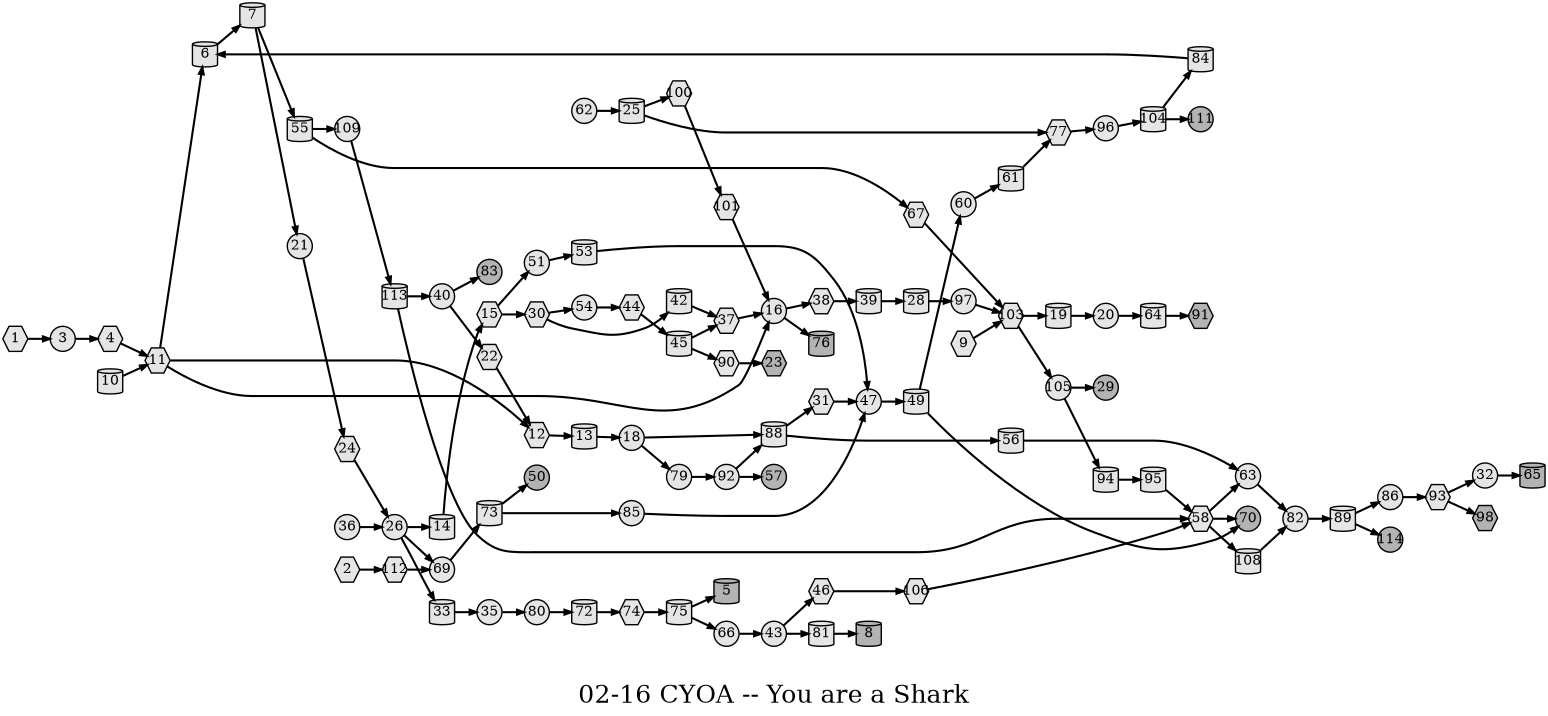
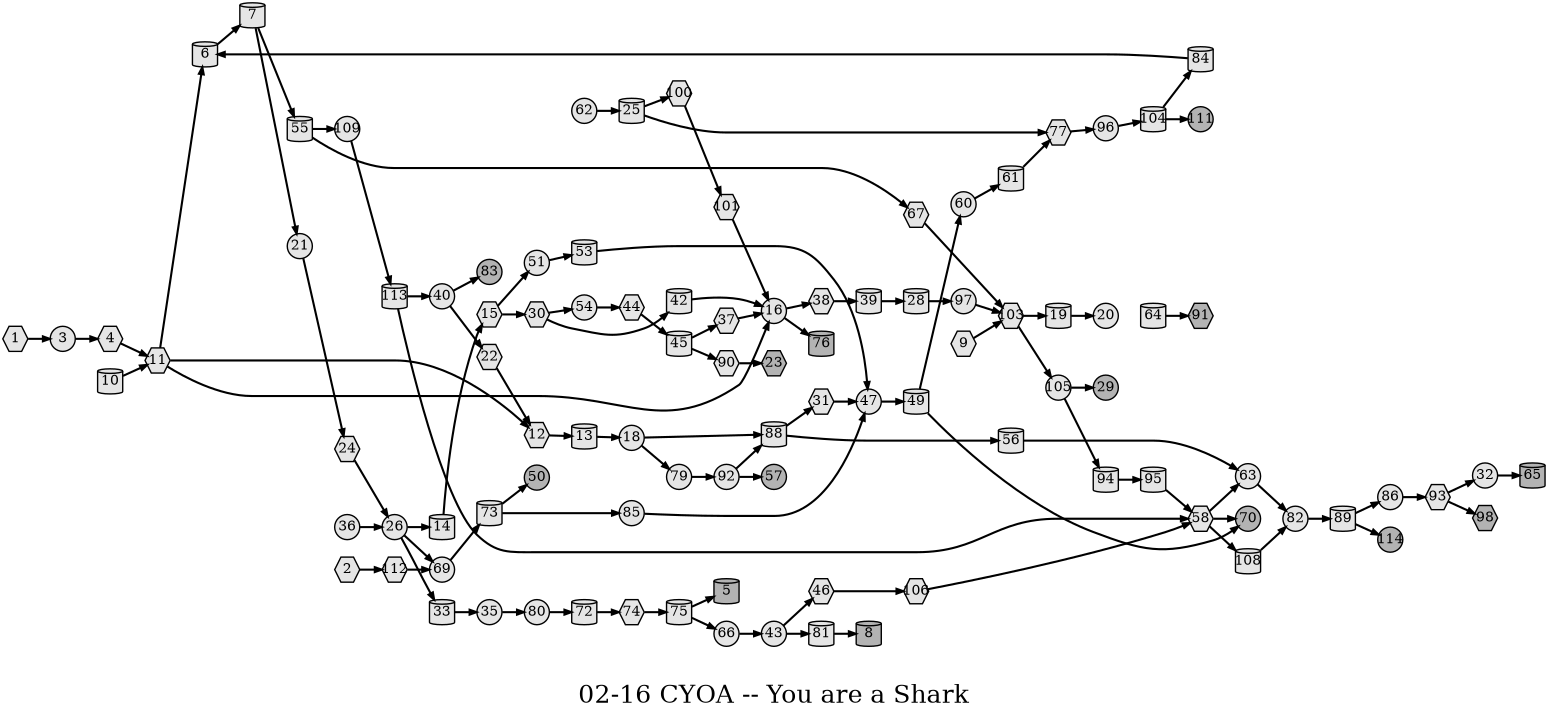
(701, 310) -> (724, 298)
(1126, 316) -> none
